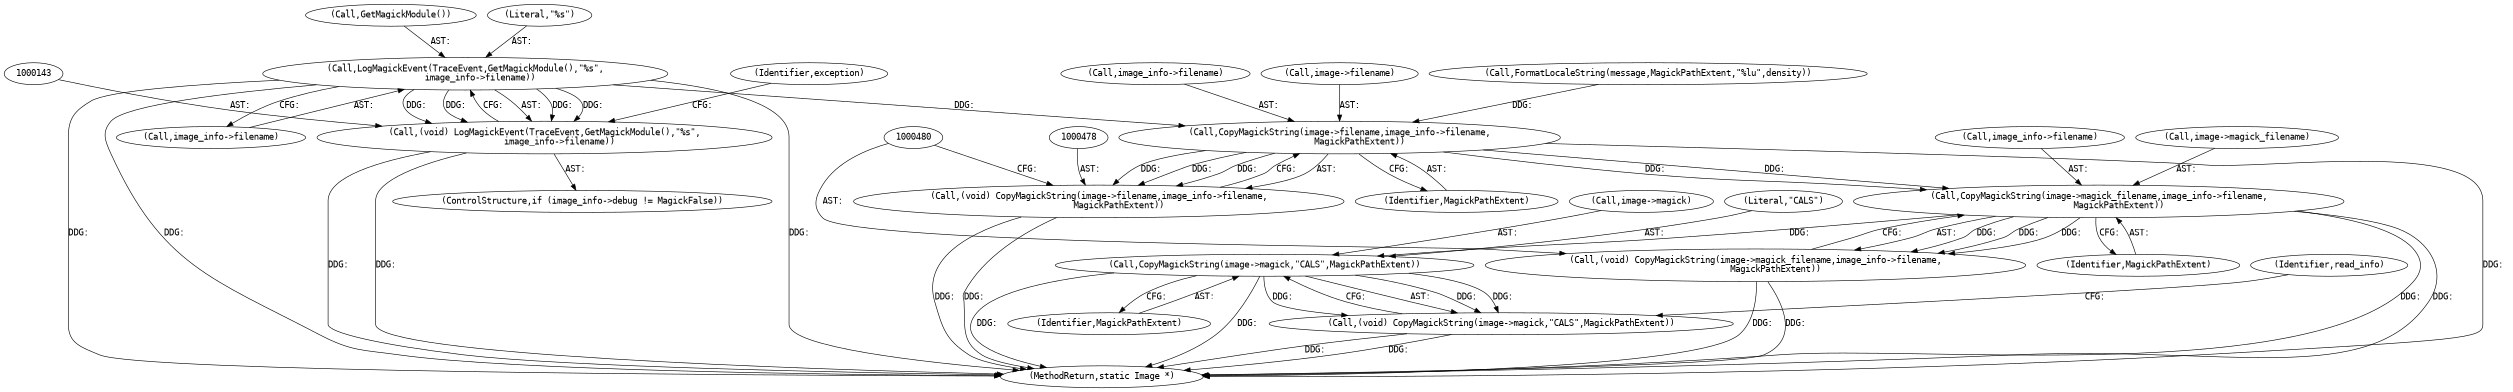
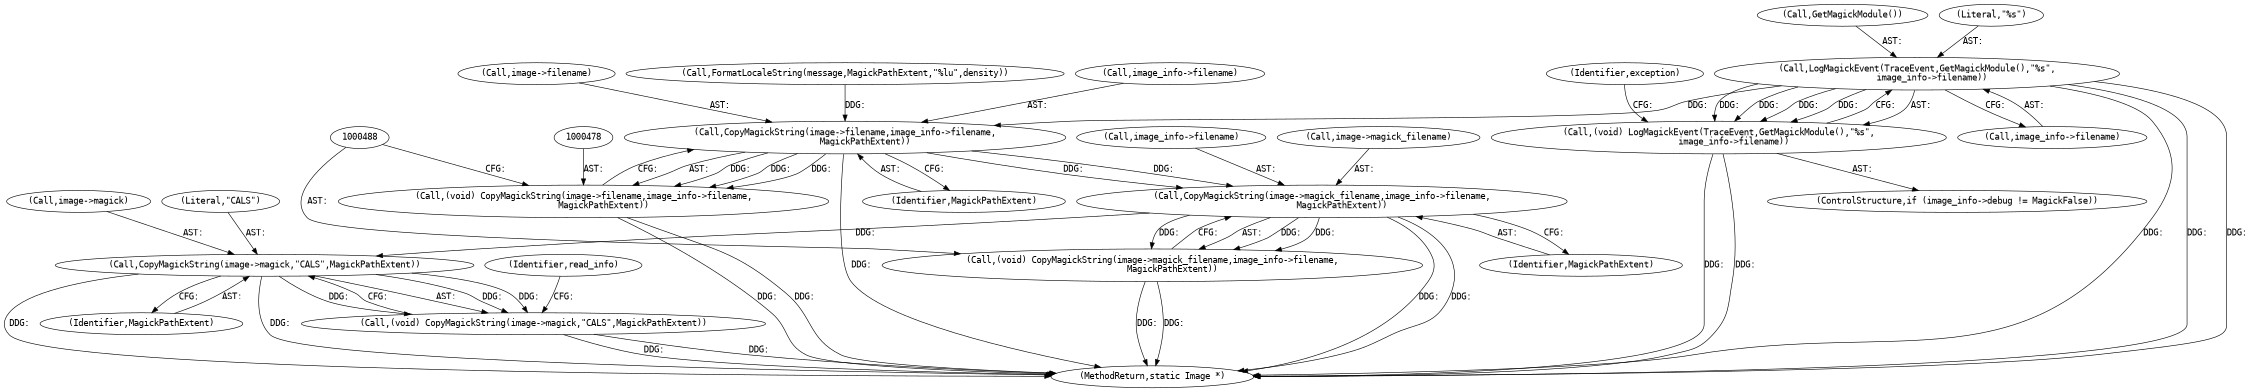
(34, 74) -> none
(913, 138) -> (360, 138)
